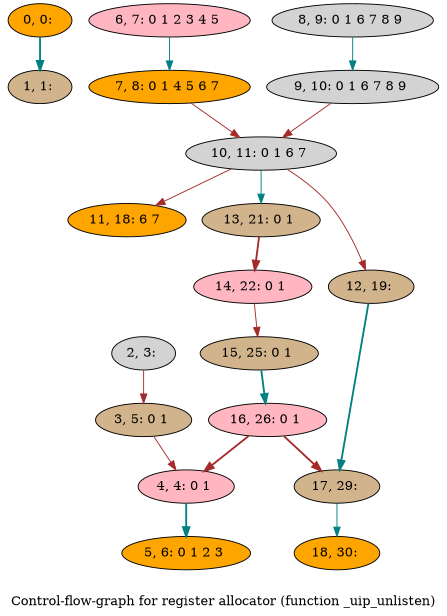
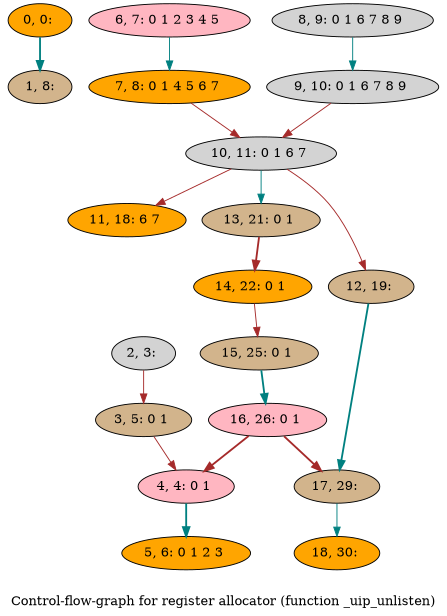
(40, 87) -> (40, 87)
(253, 287) -> (253, 287)
